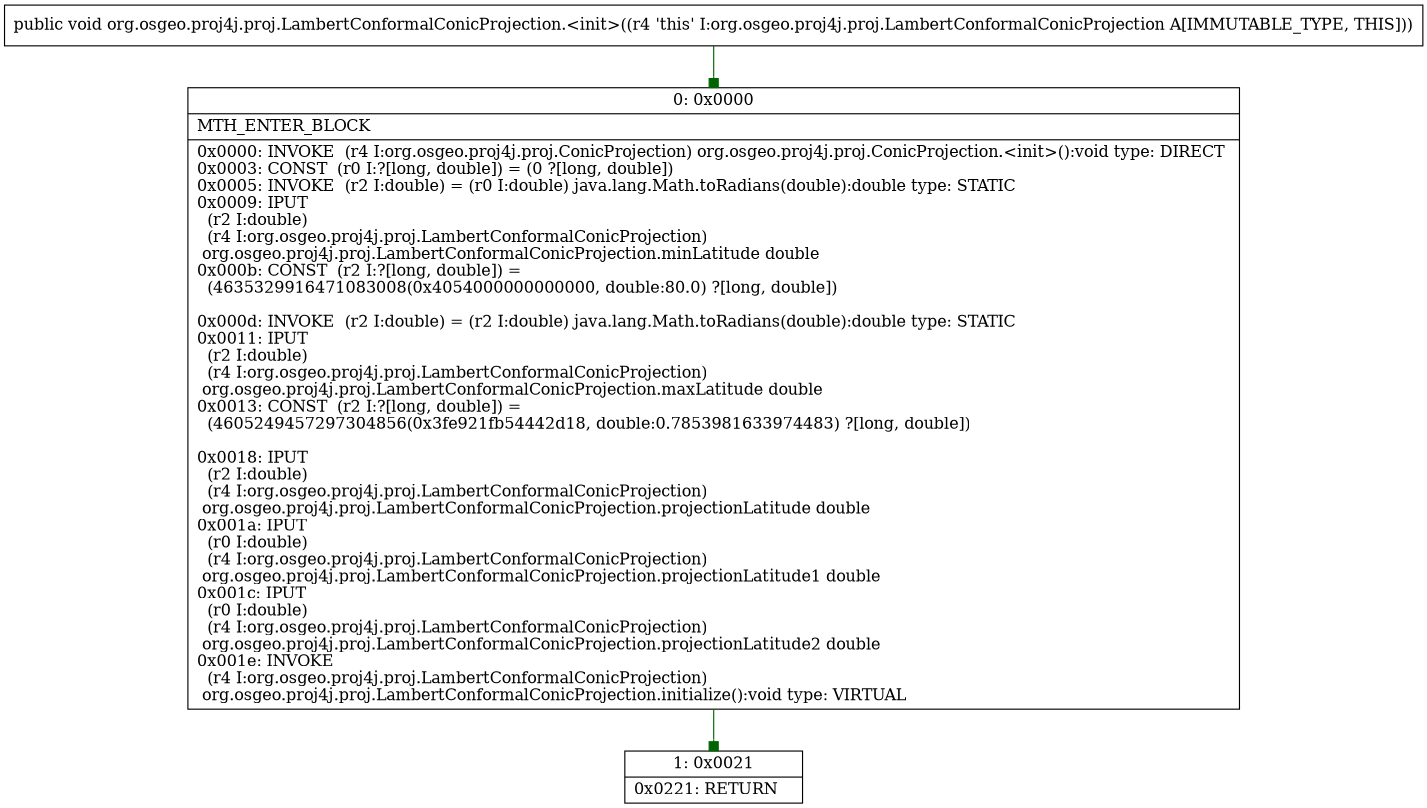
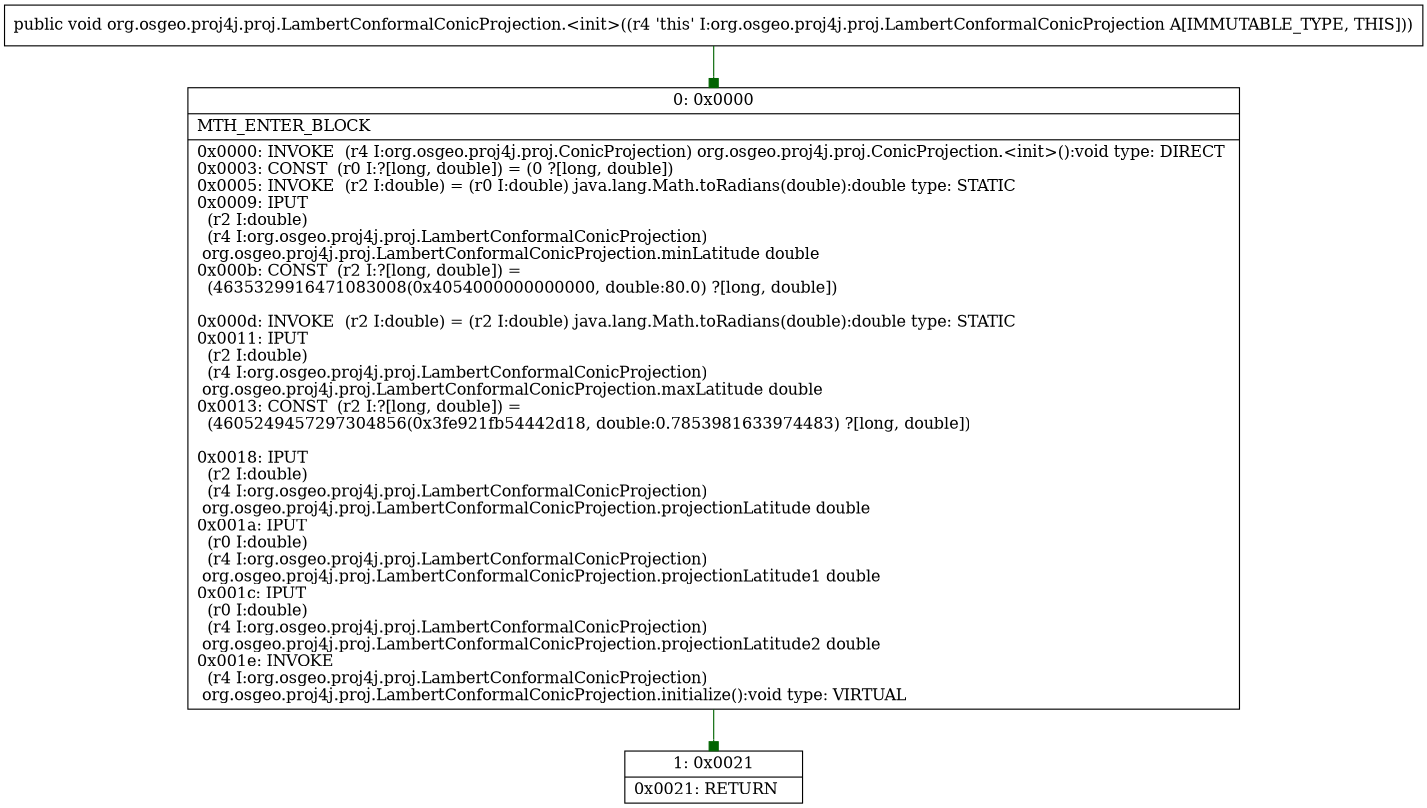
(714, 790) -> (714, 790)
